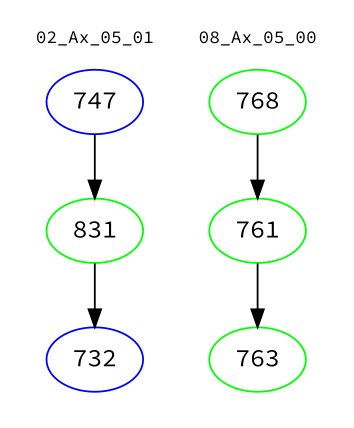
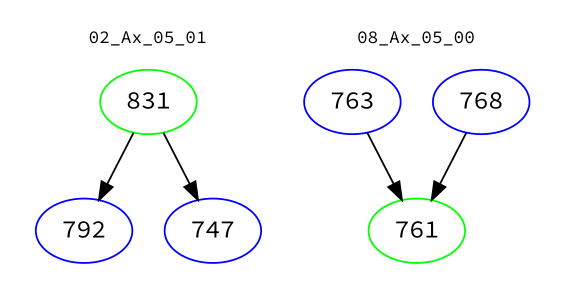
(258, 102) -> (481, 102)
(95, 158) -> (177, 158)
(258, 286) -> (380, 158)
(95, 360) -> (84, 231)
(258, 360) -> (352, 102)
